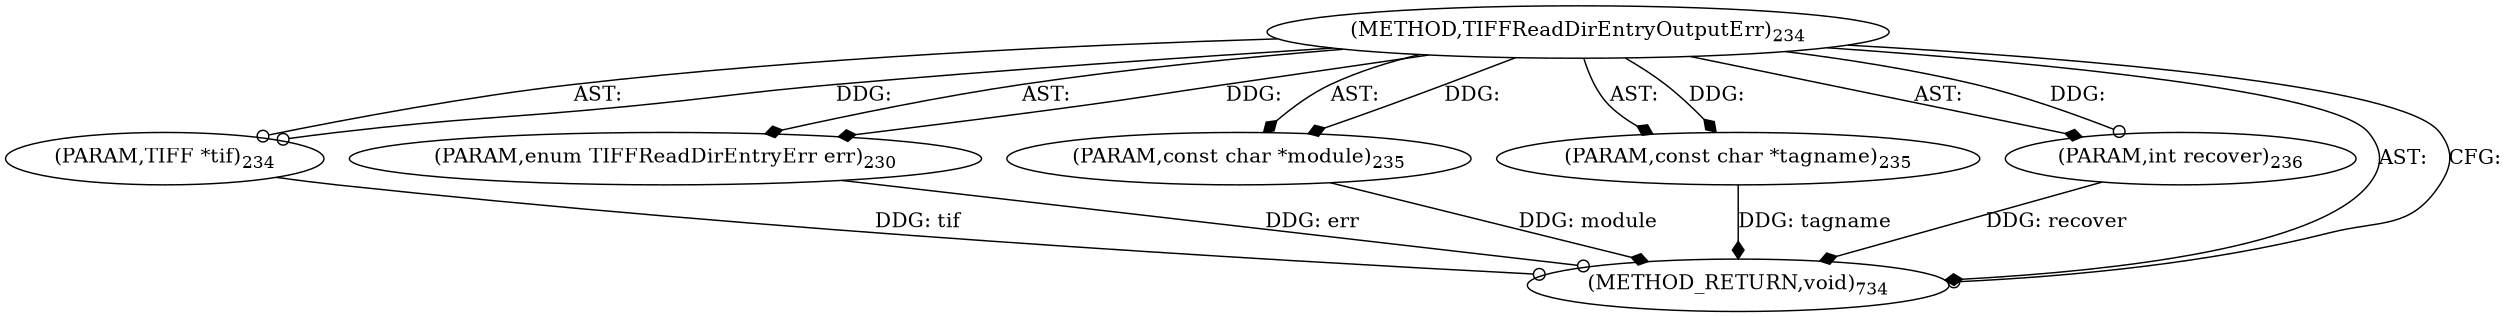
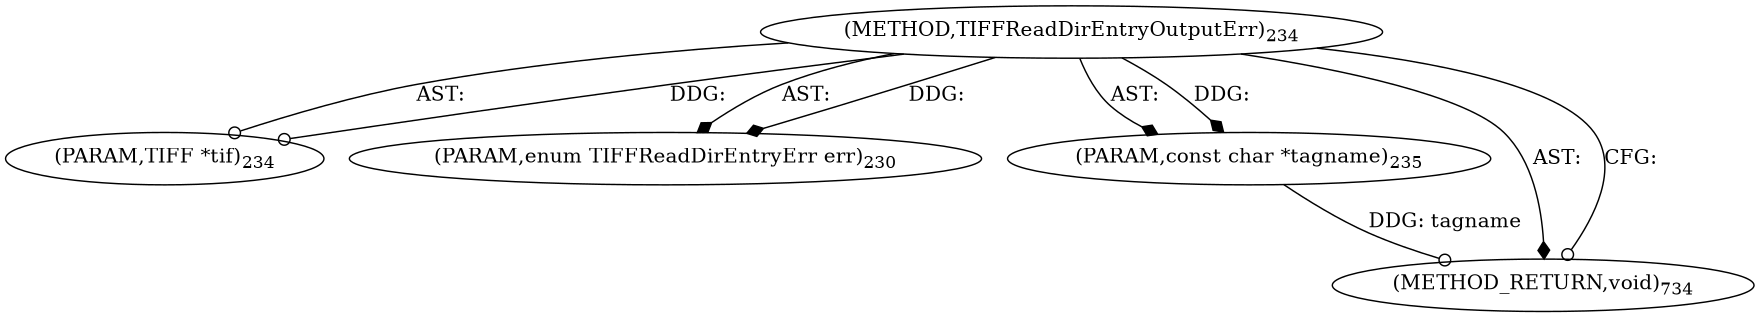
(1239, 159) -> none
(2181, 159) -> none
(1738, 213) -> (1358, 228)
(1210, 223) -> none
(904, 235) -> none
